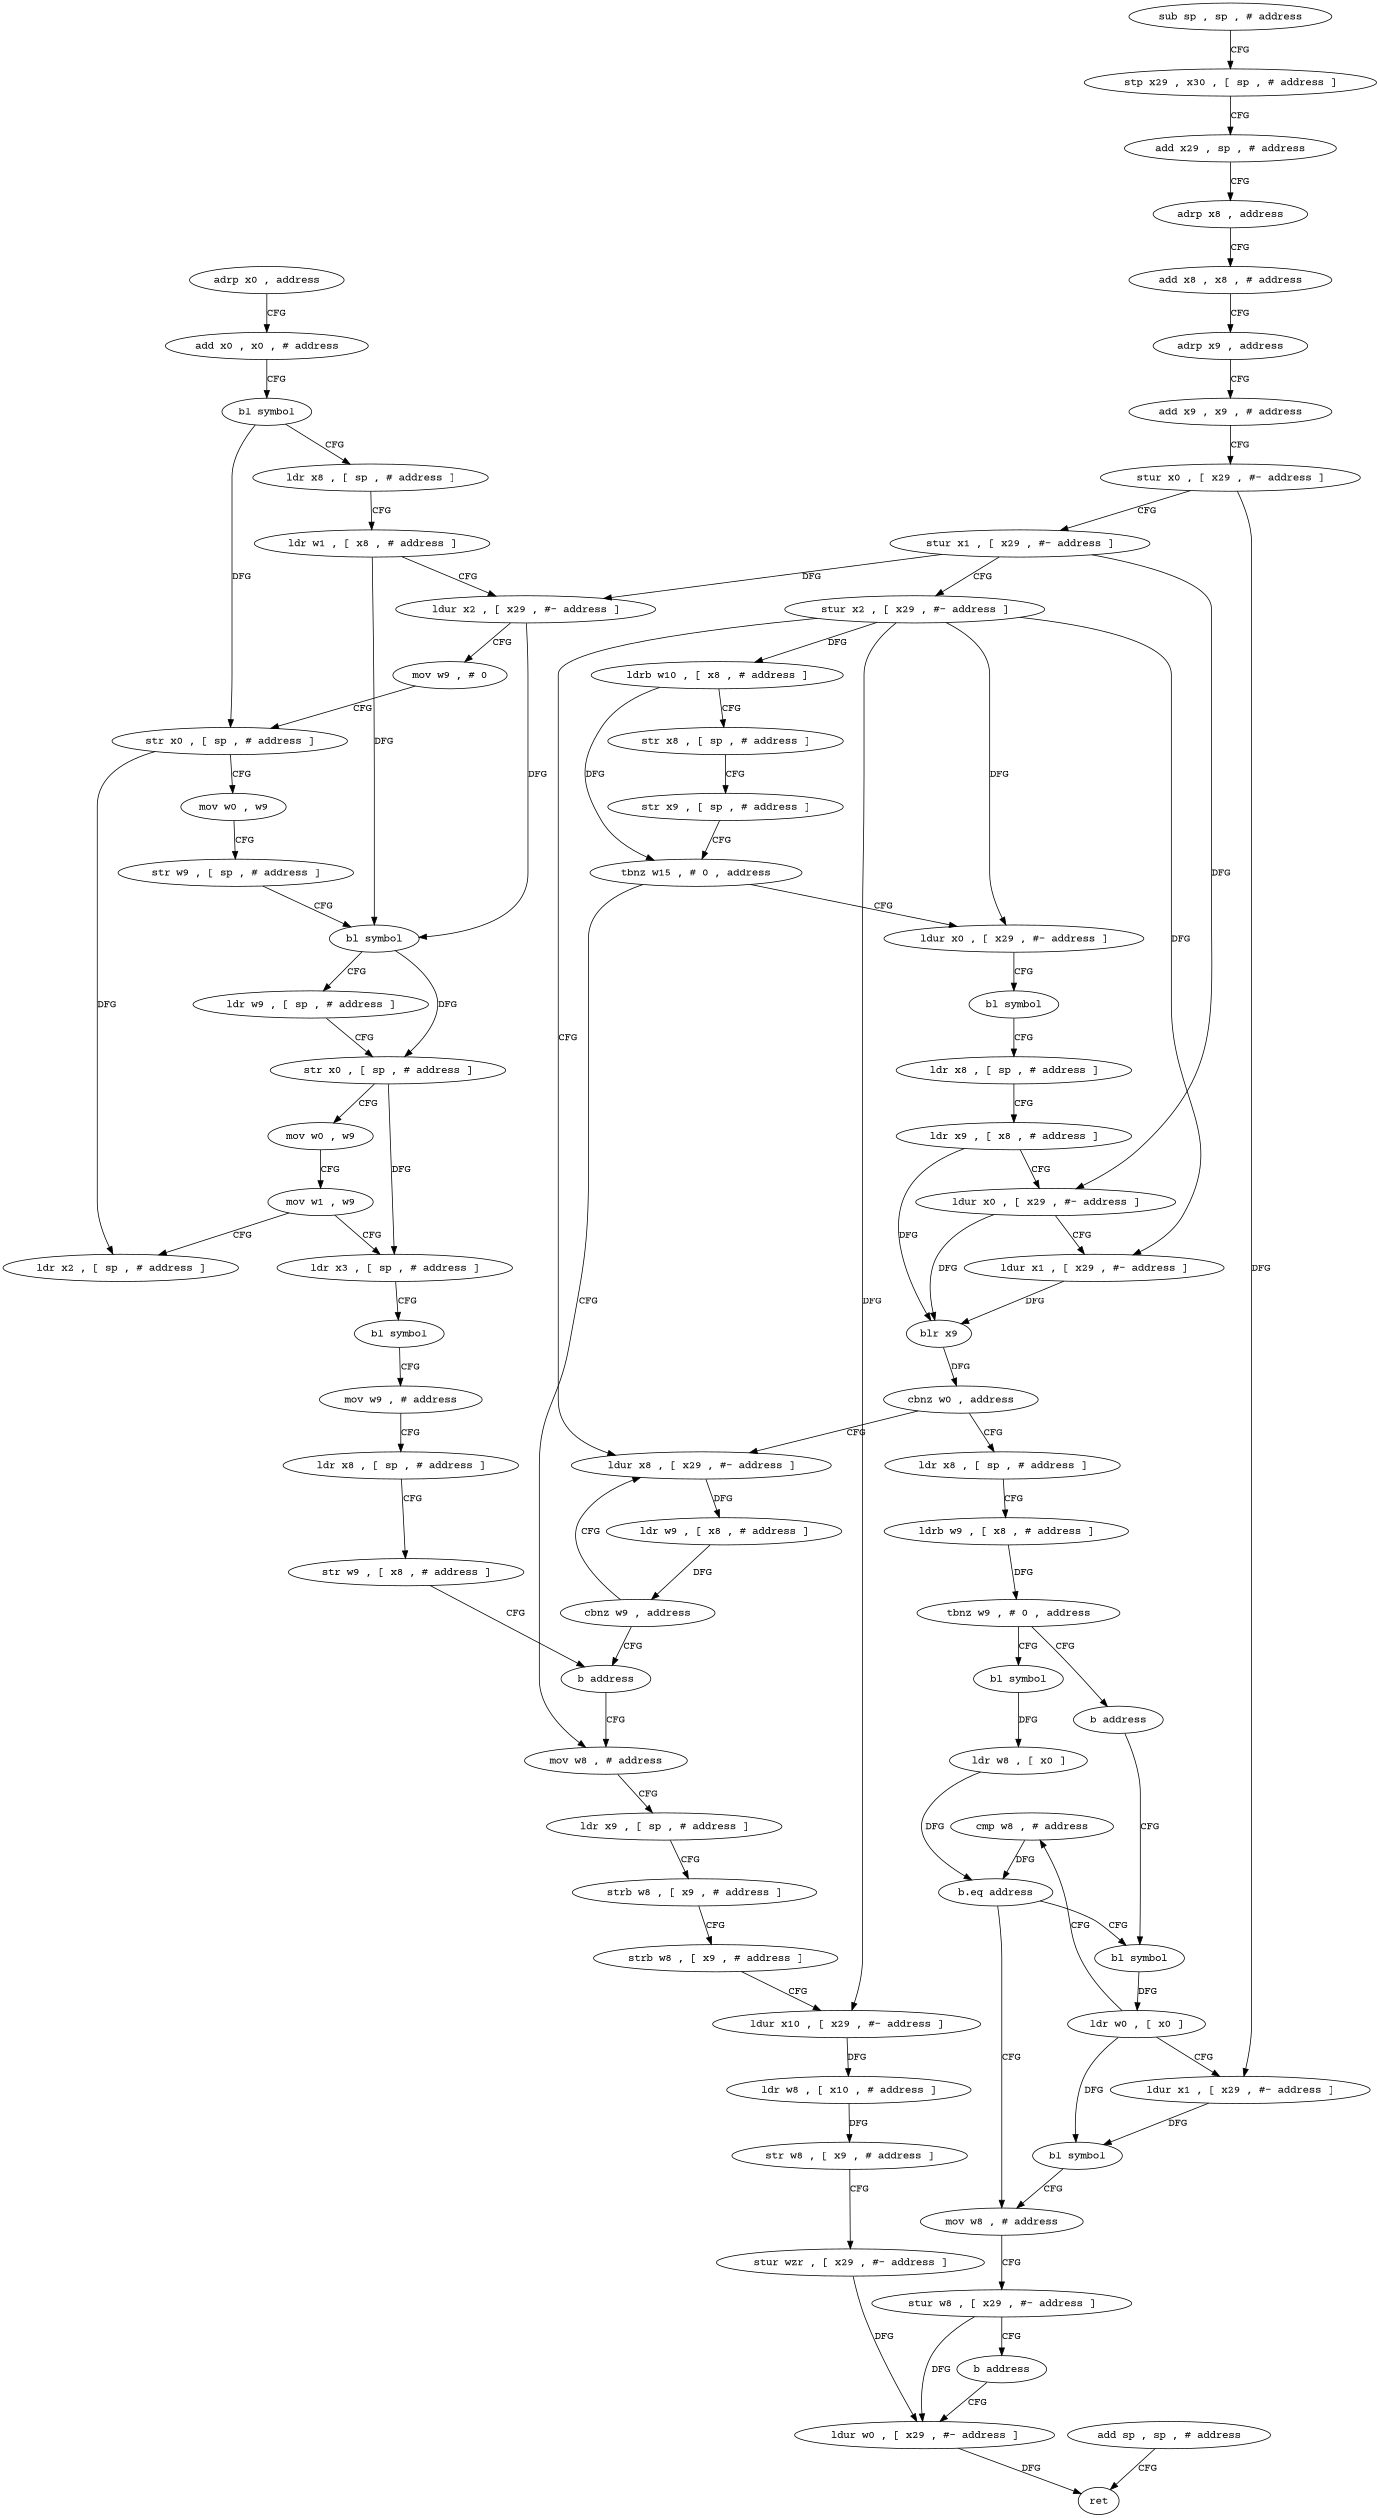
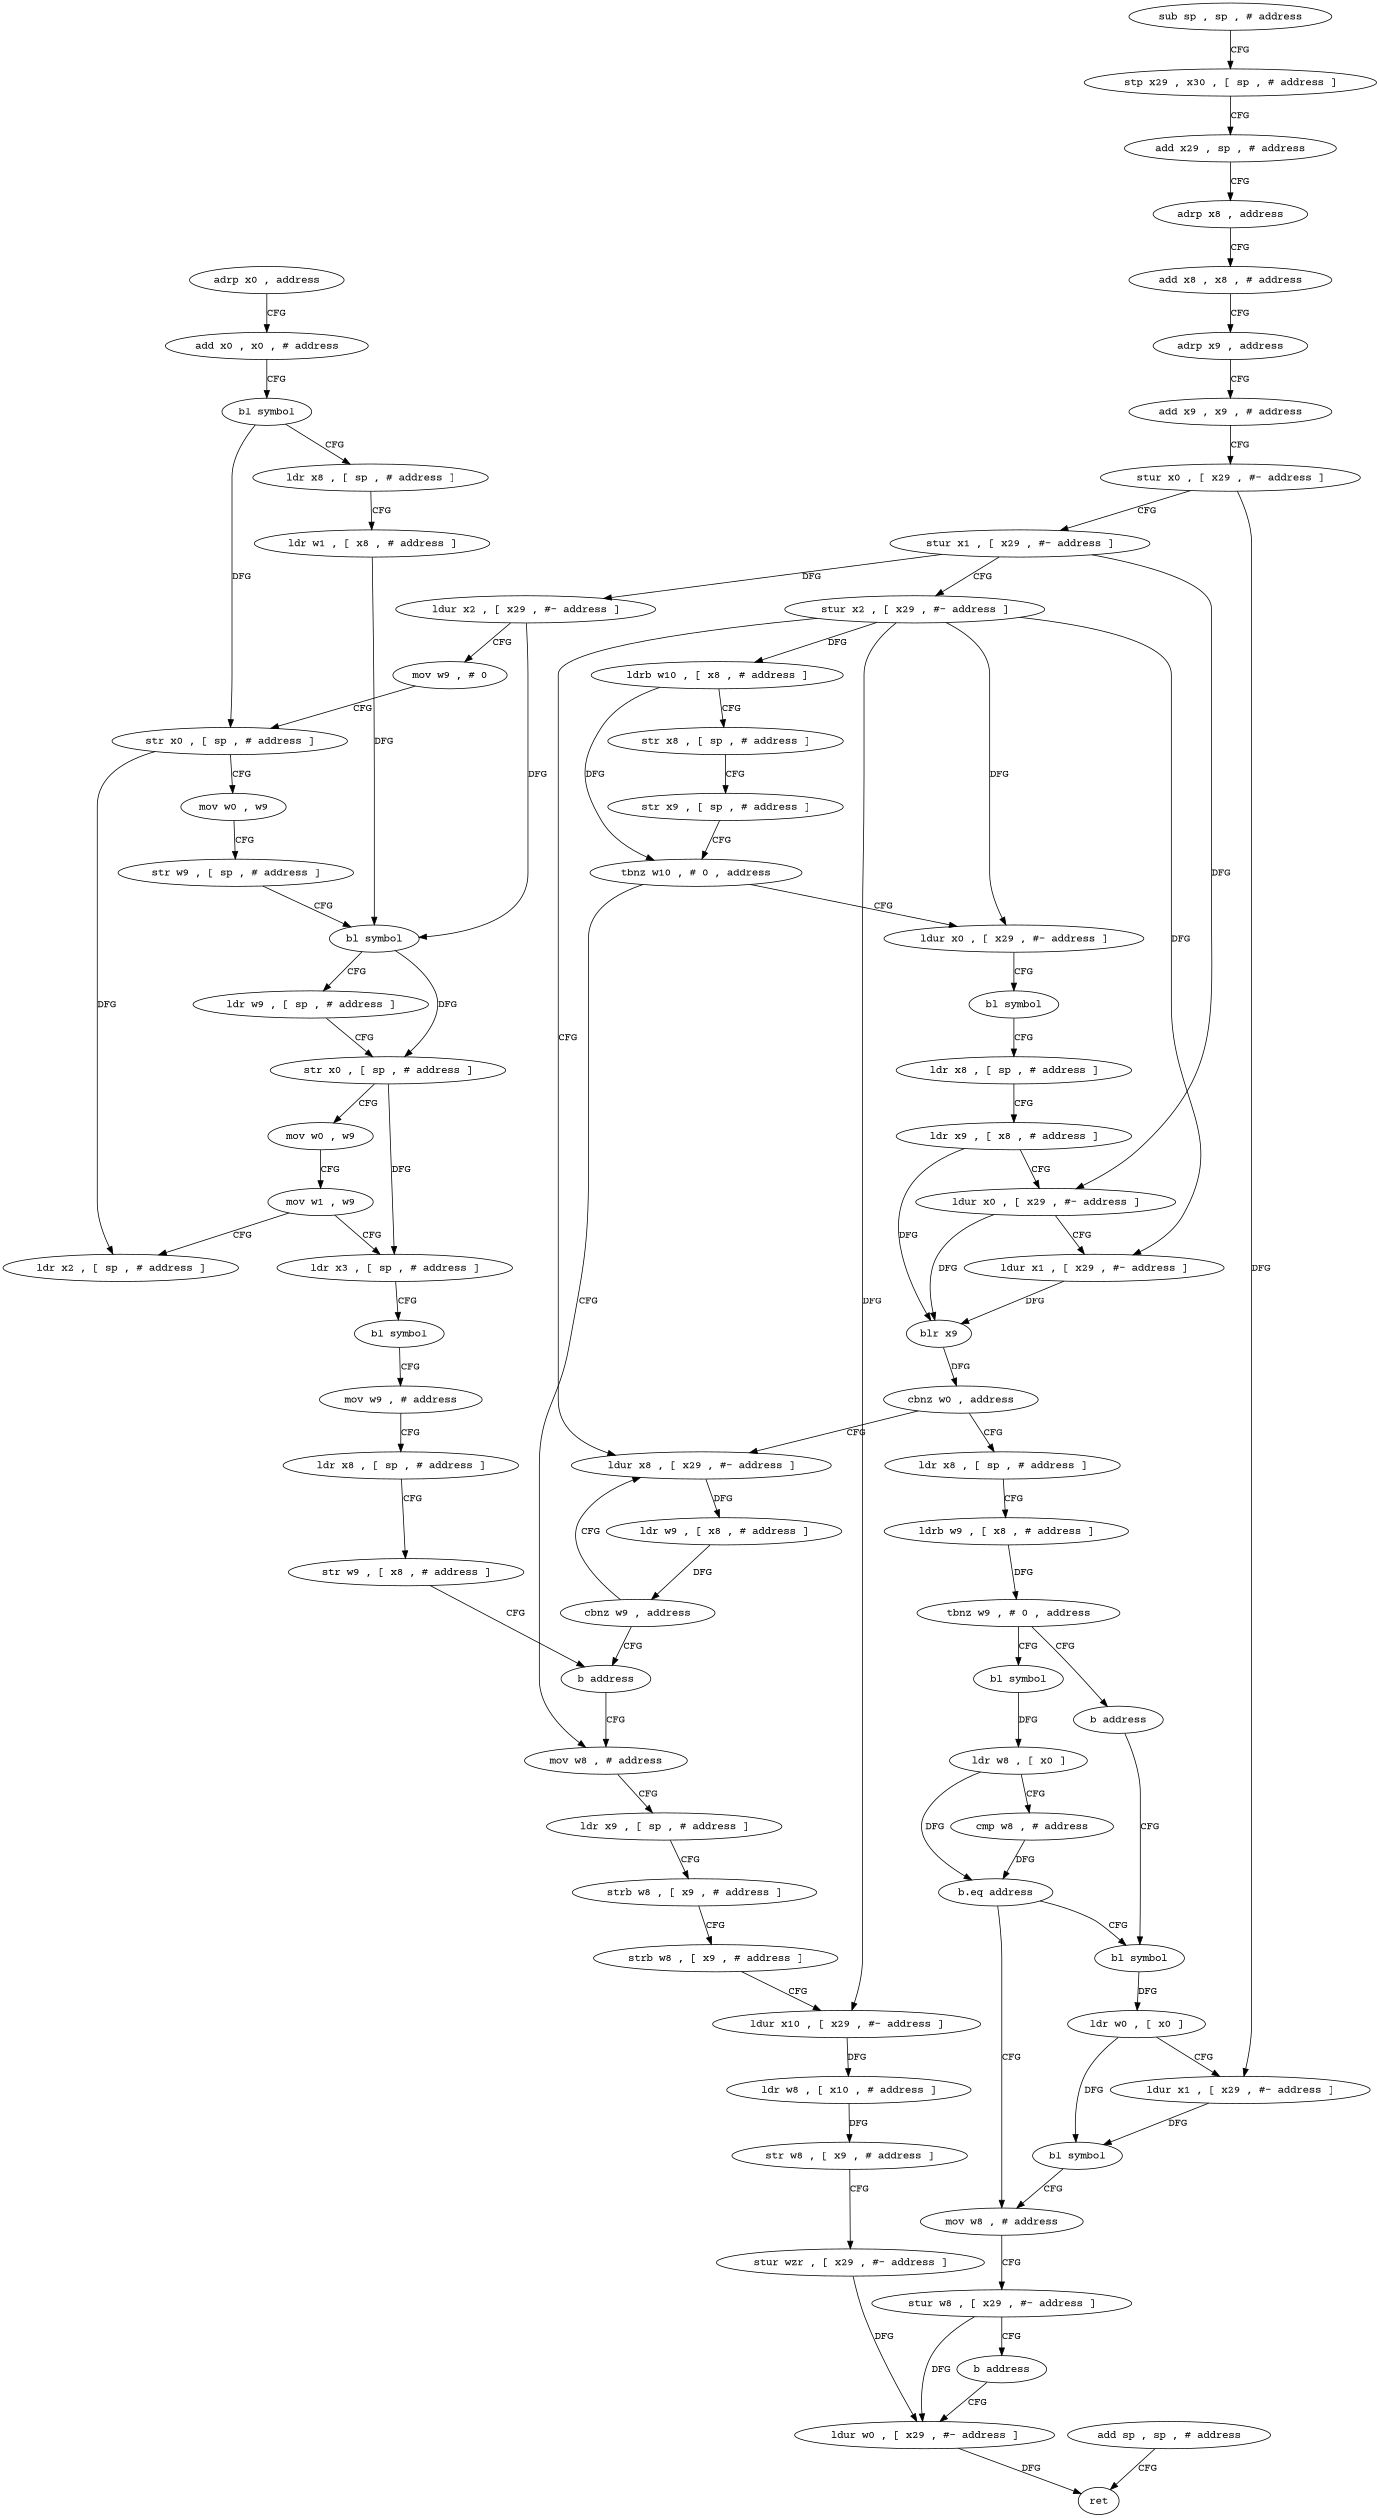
(445, 575) -> none
(696, 873) -> (696, 873)
(1072, 1934) -> (1024, 1790)
